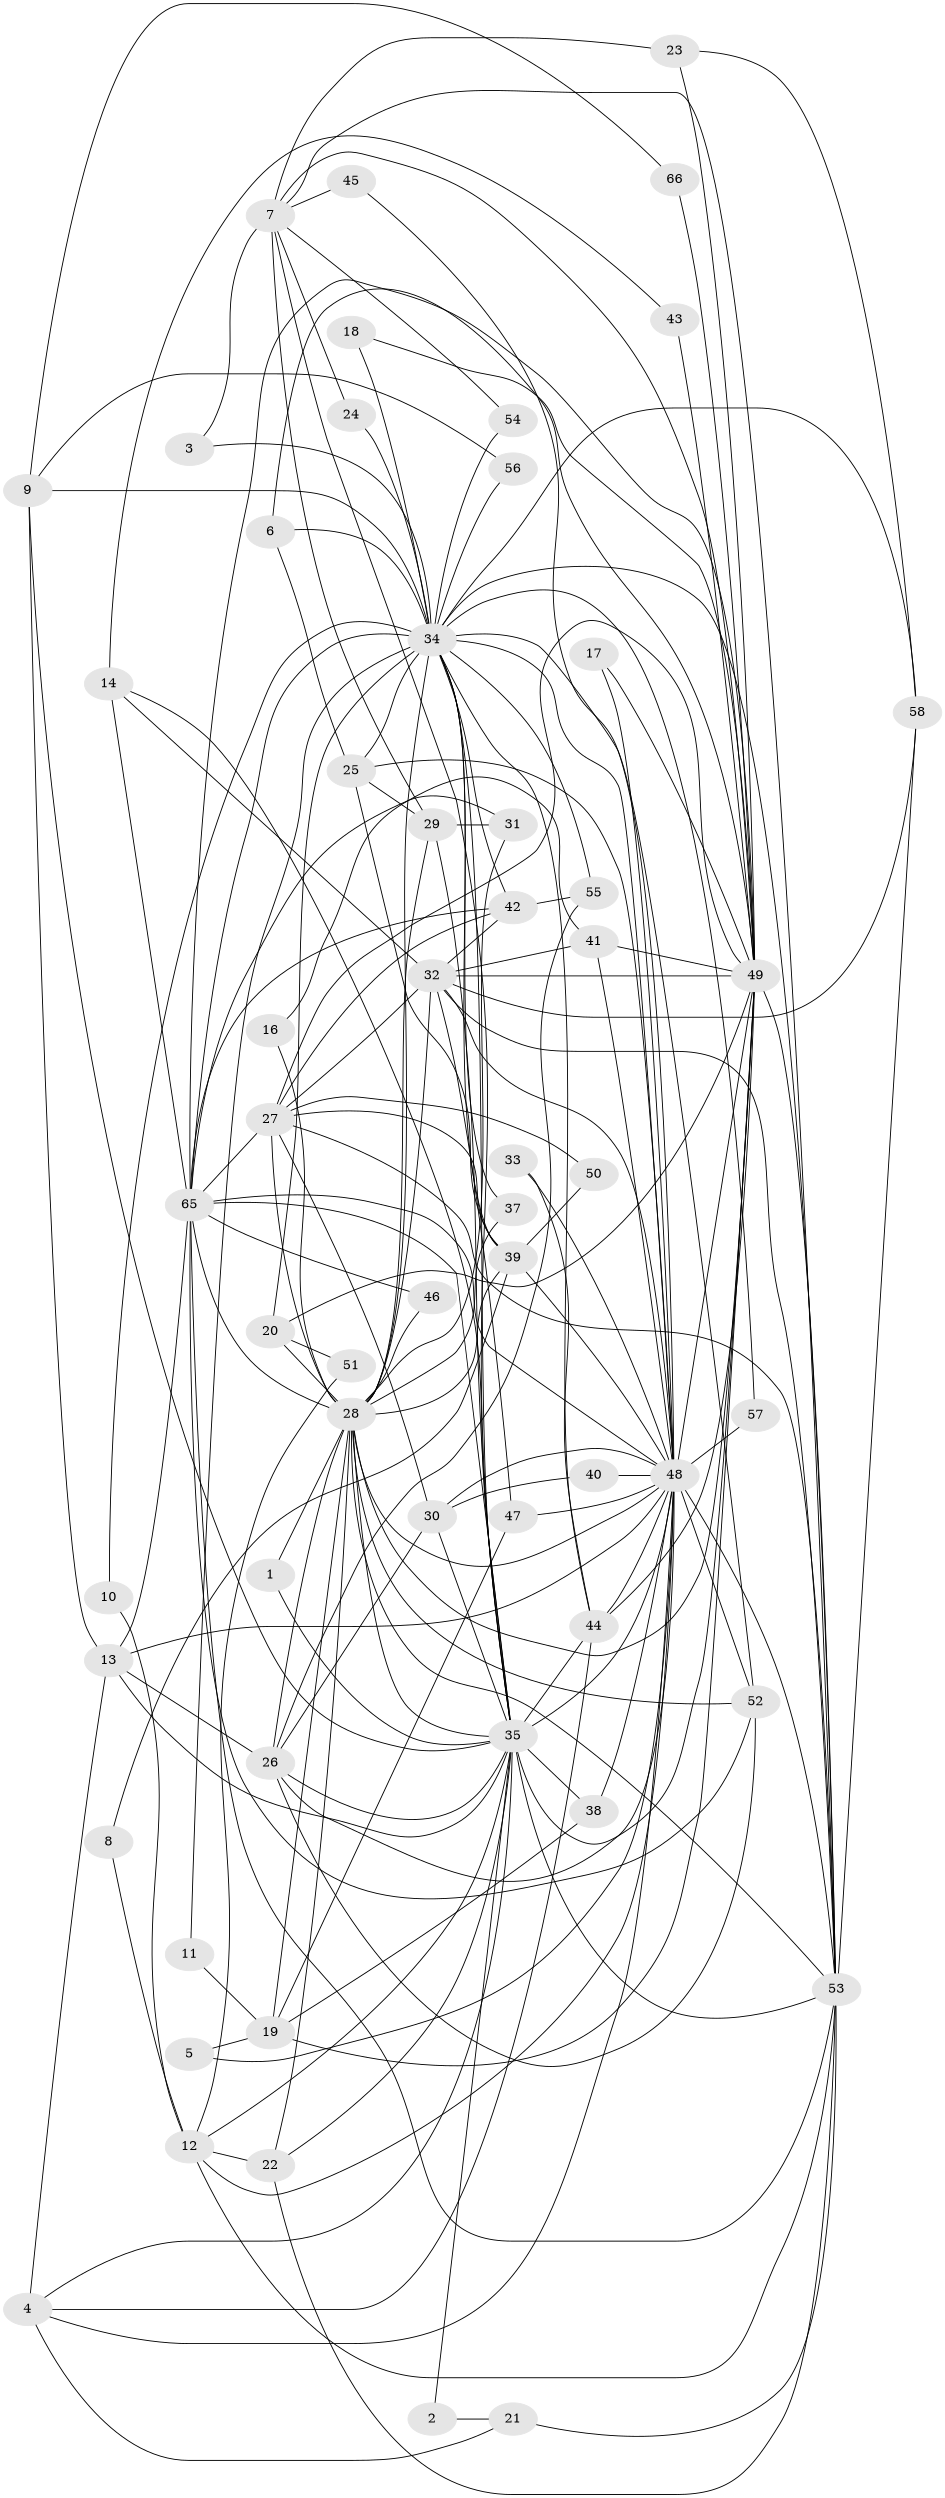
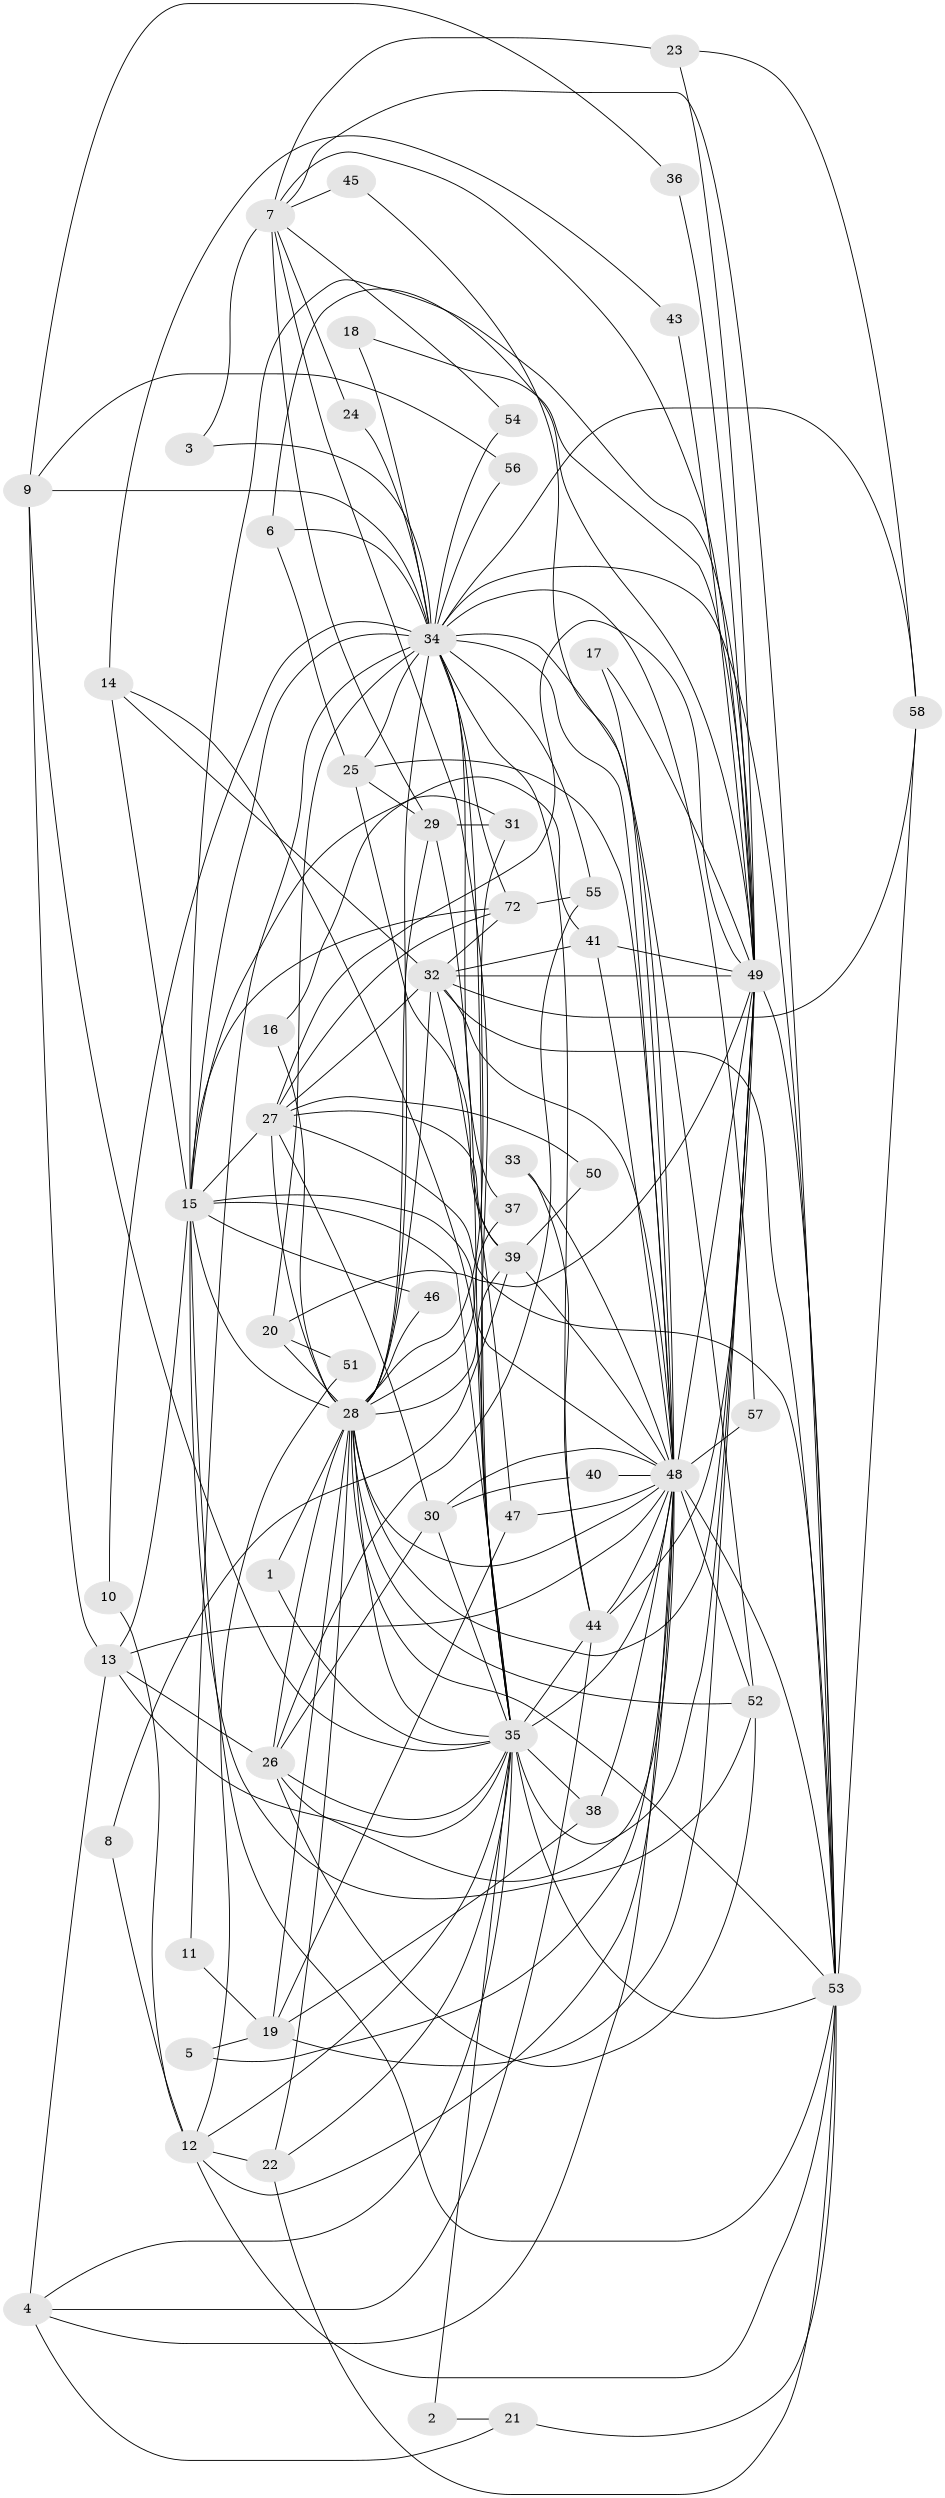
(675, 180) -> (675, 180)
(513, 908) -> (513, 908)
(464, 951) -> none
(190, 1205) -> (190, 1205)
